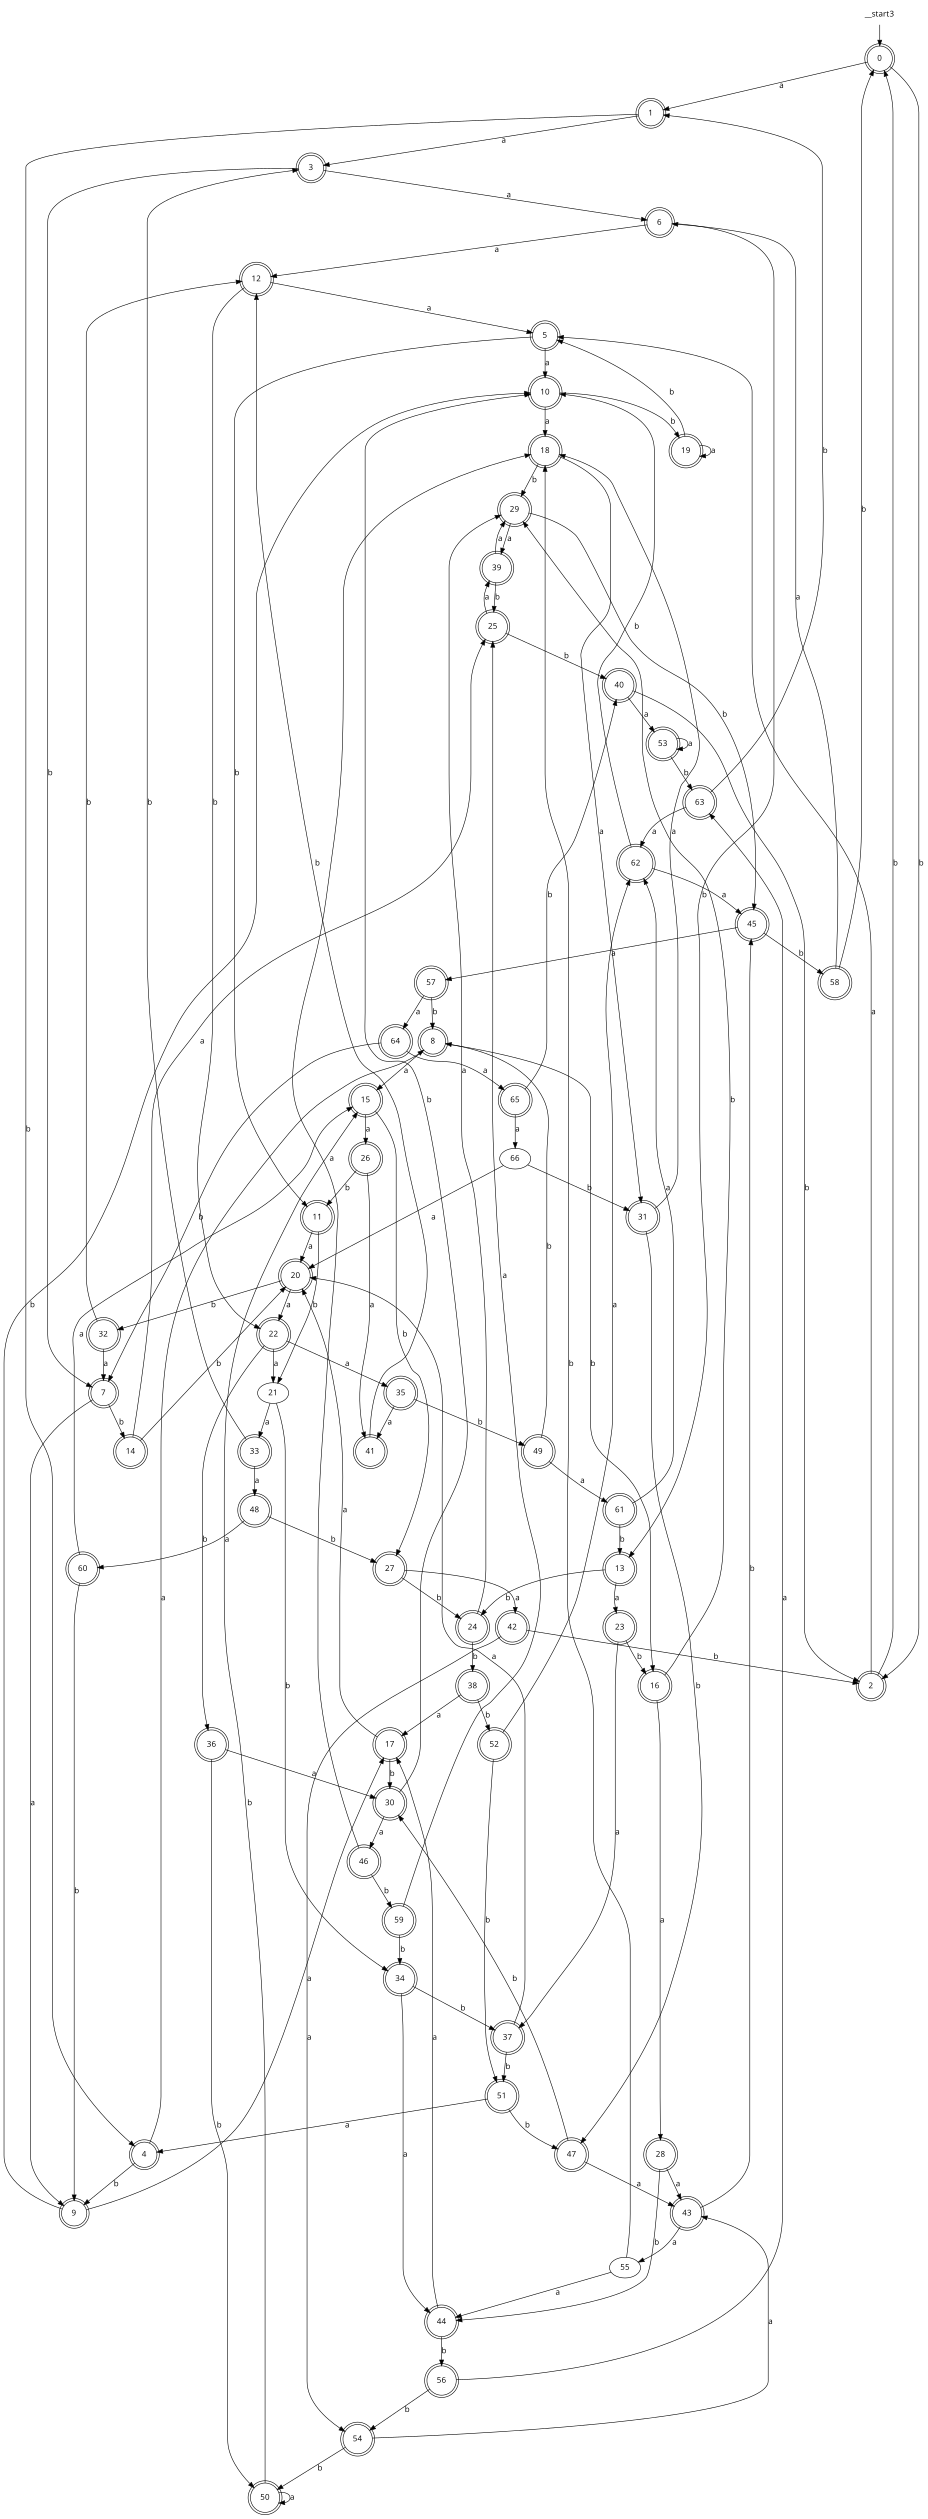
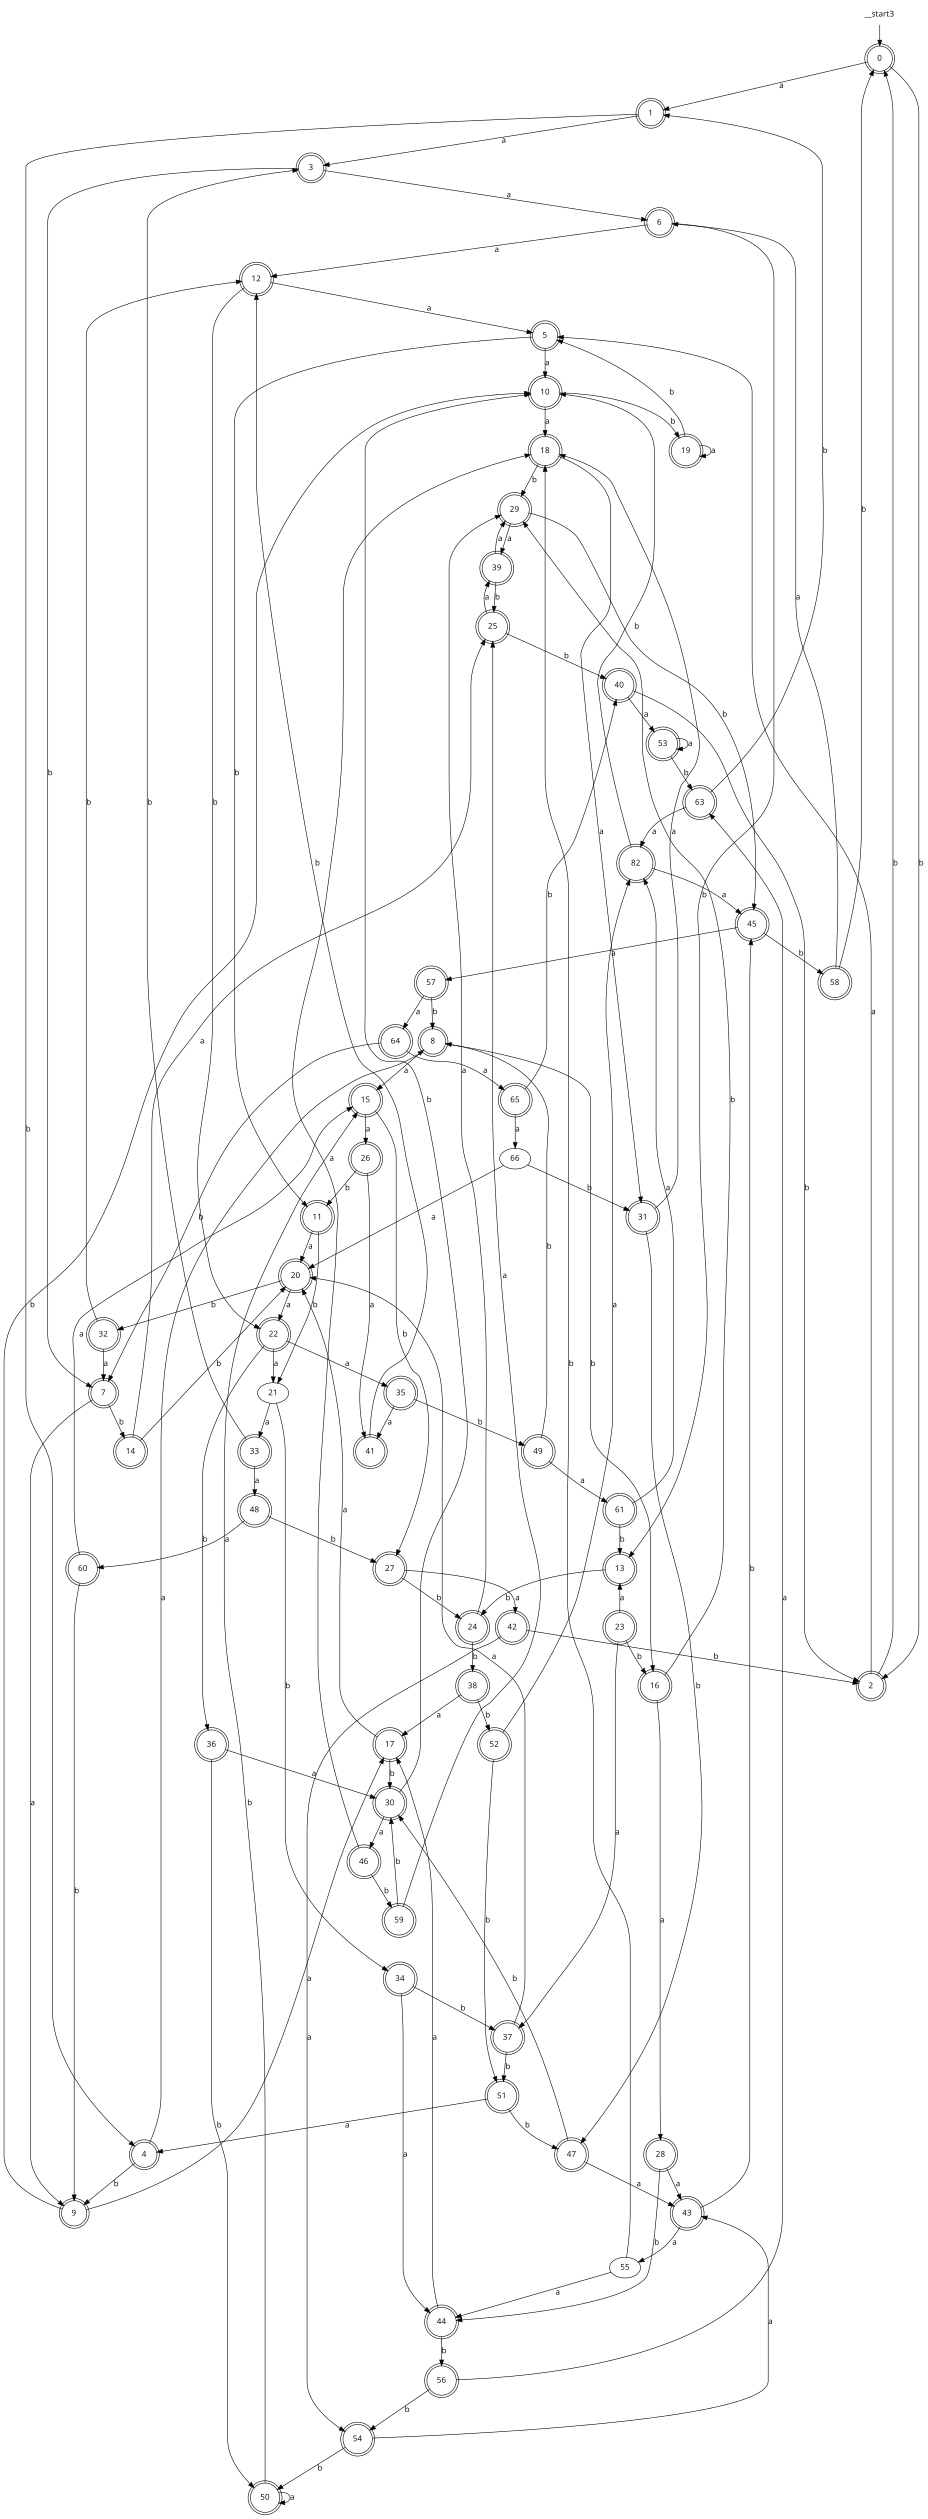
(636, 863) -> (636, 863)
(615, 1595) -> (620, 1601)
(400, 1947) -> (395, 1865)
